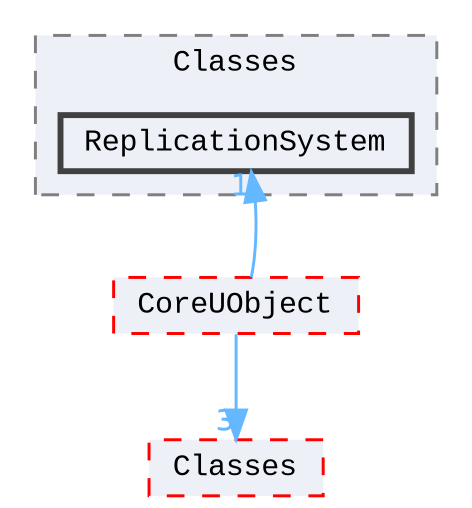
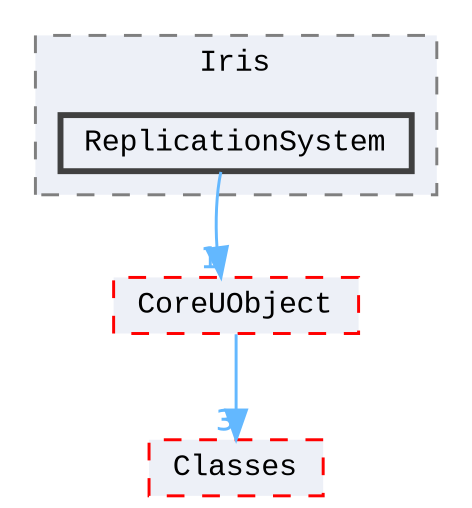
(236, 63) -> (236, 63)
(256, 240) -> (216, 213)
